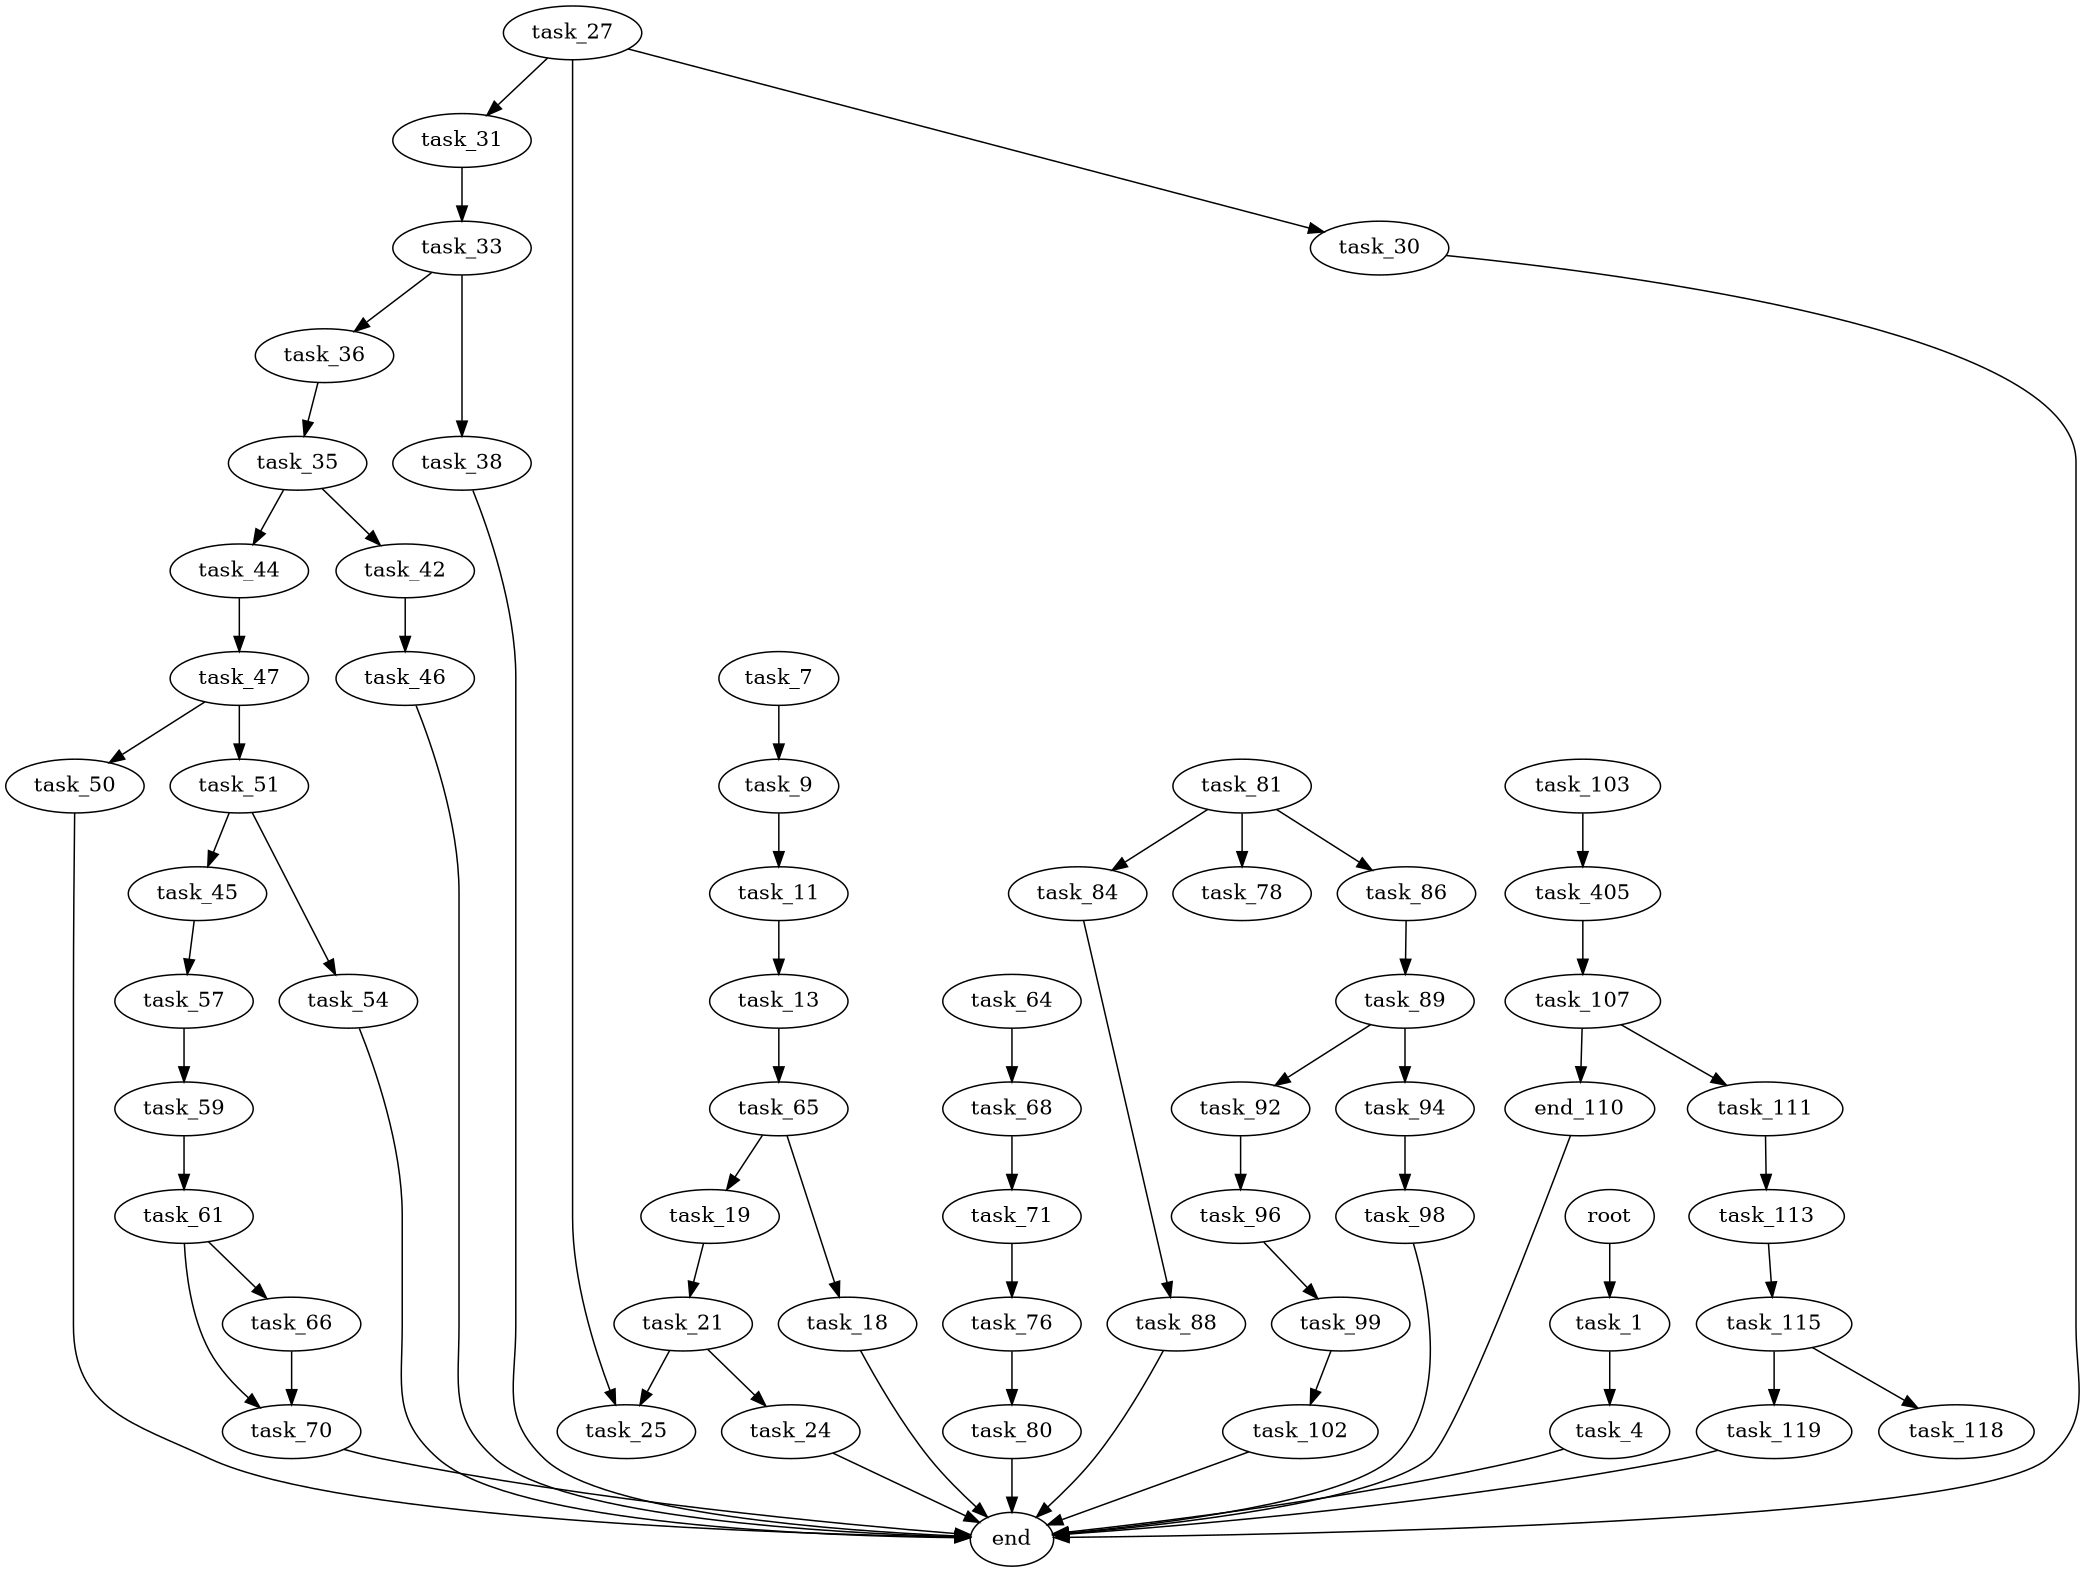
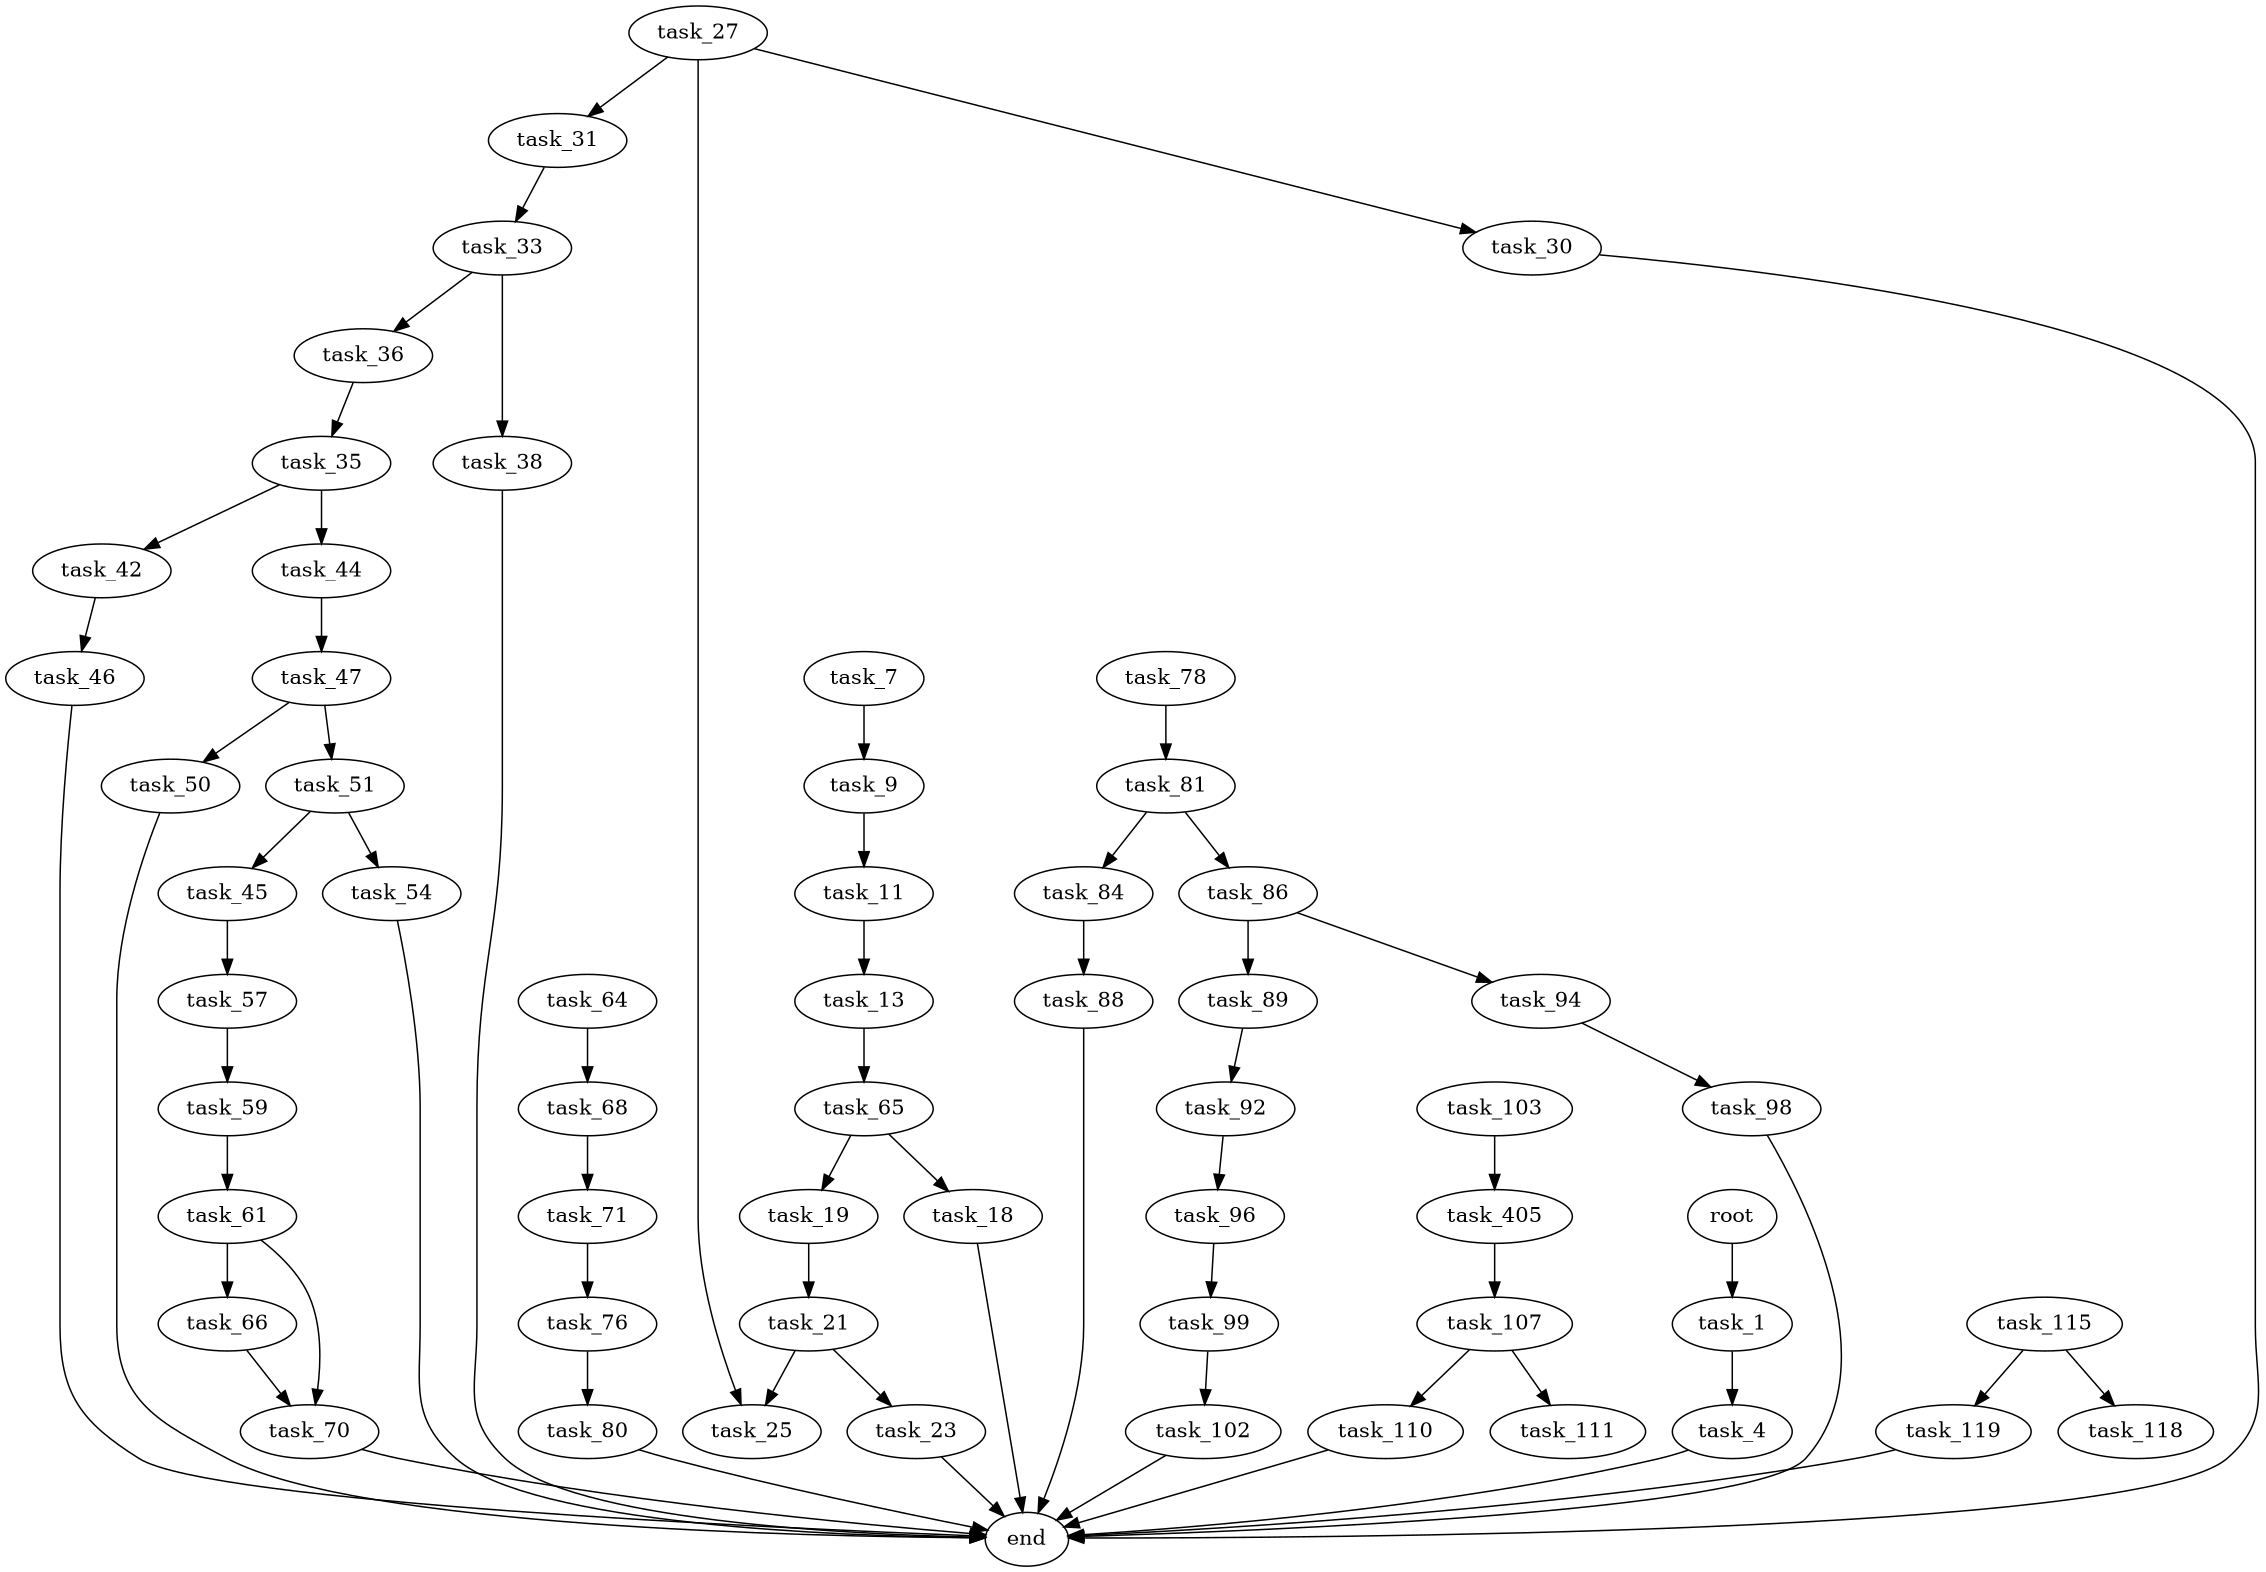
(1242, 833) -> (1166, 725)
(1405, 1048) -> (1387, 945)
(1580, 1109) -> (1386, 1432)
(1767, 1216) -> none
(791, 1432) -> (916, 1432)
